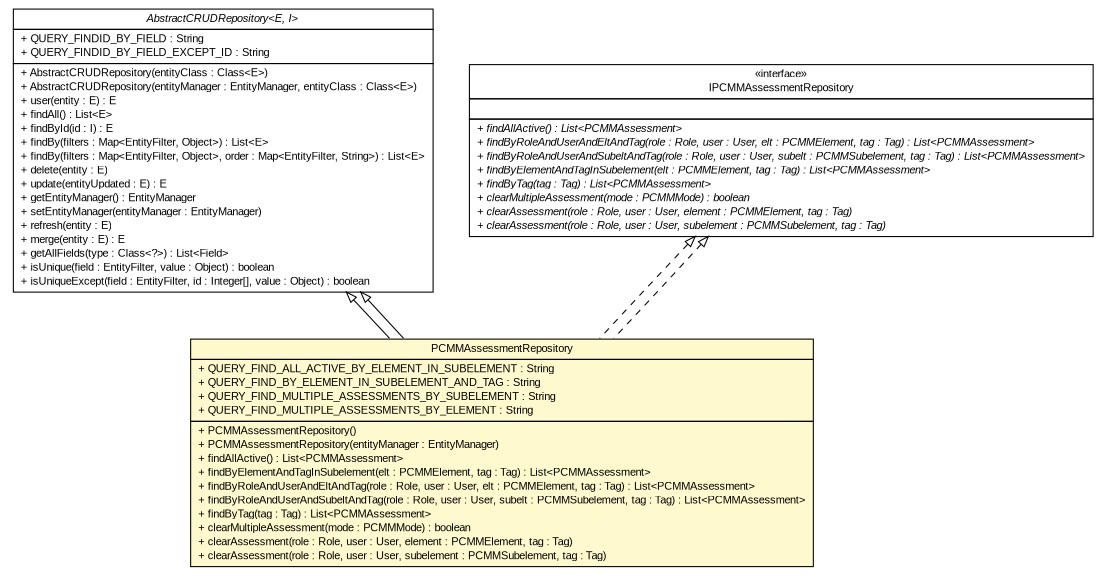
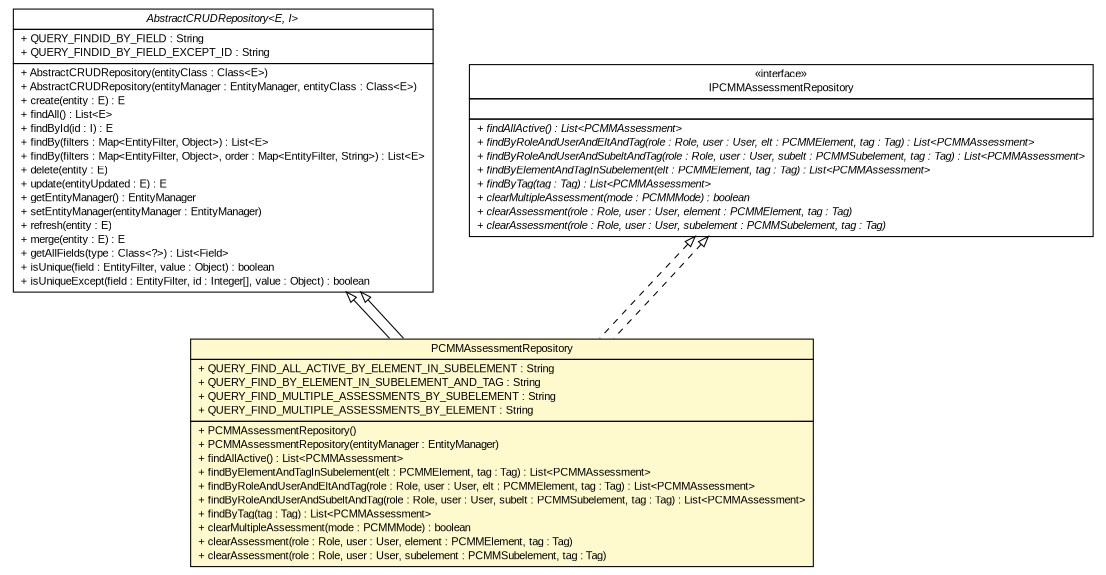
(69, 101) -> (73, 101)
